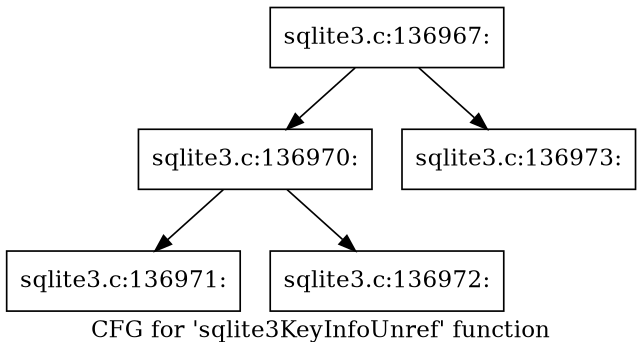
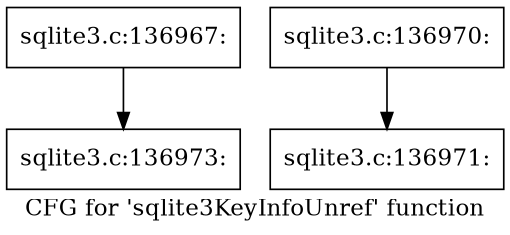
(327, 93) -> none
(387, 281) -> none
